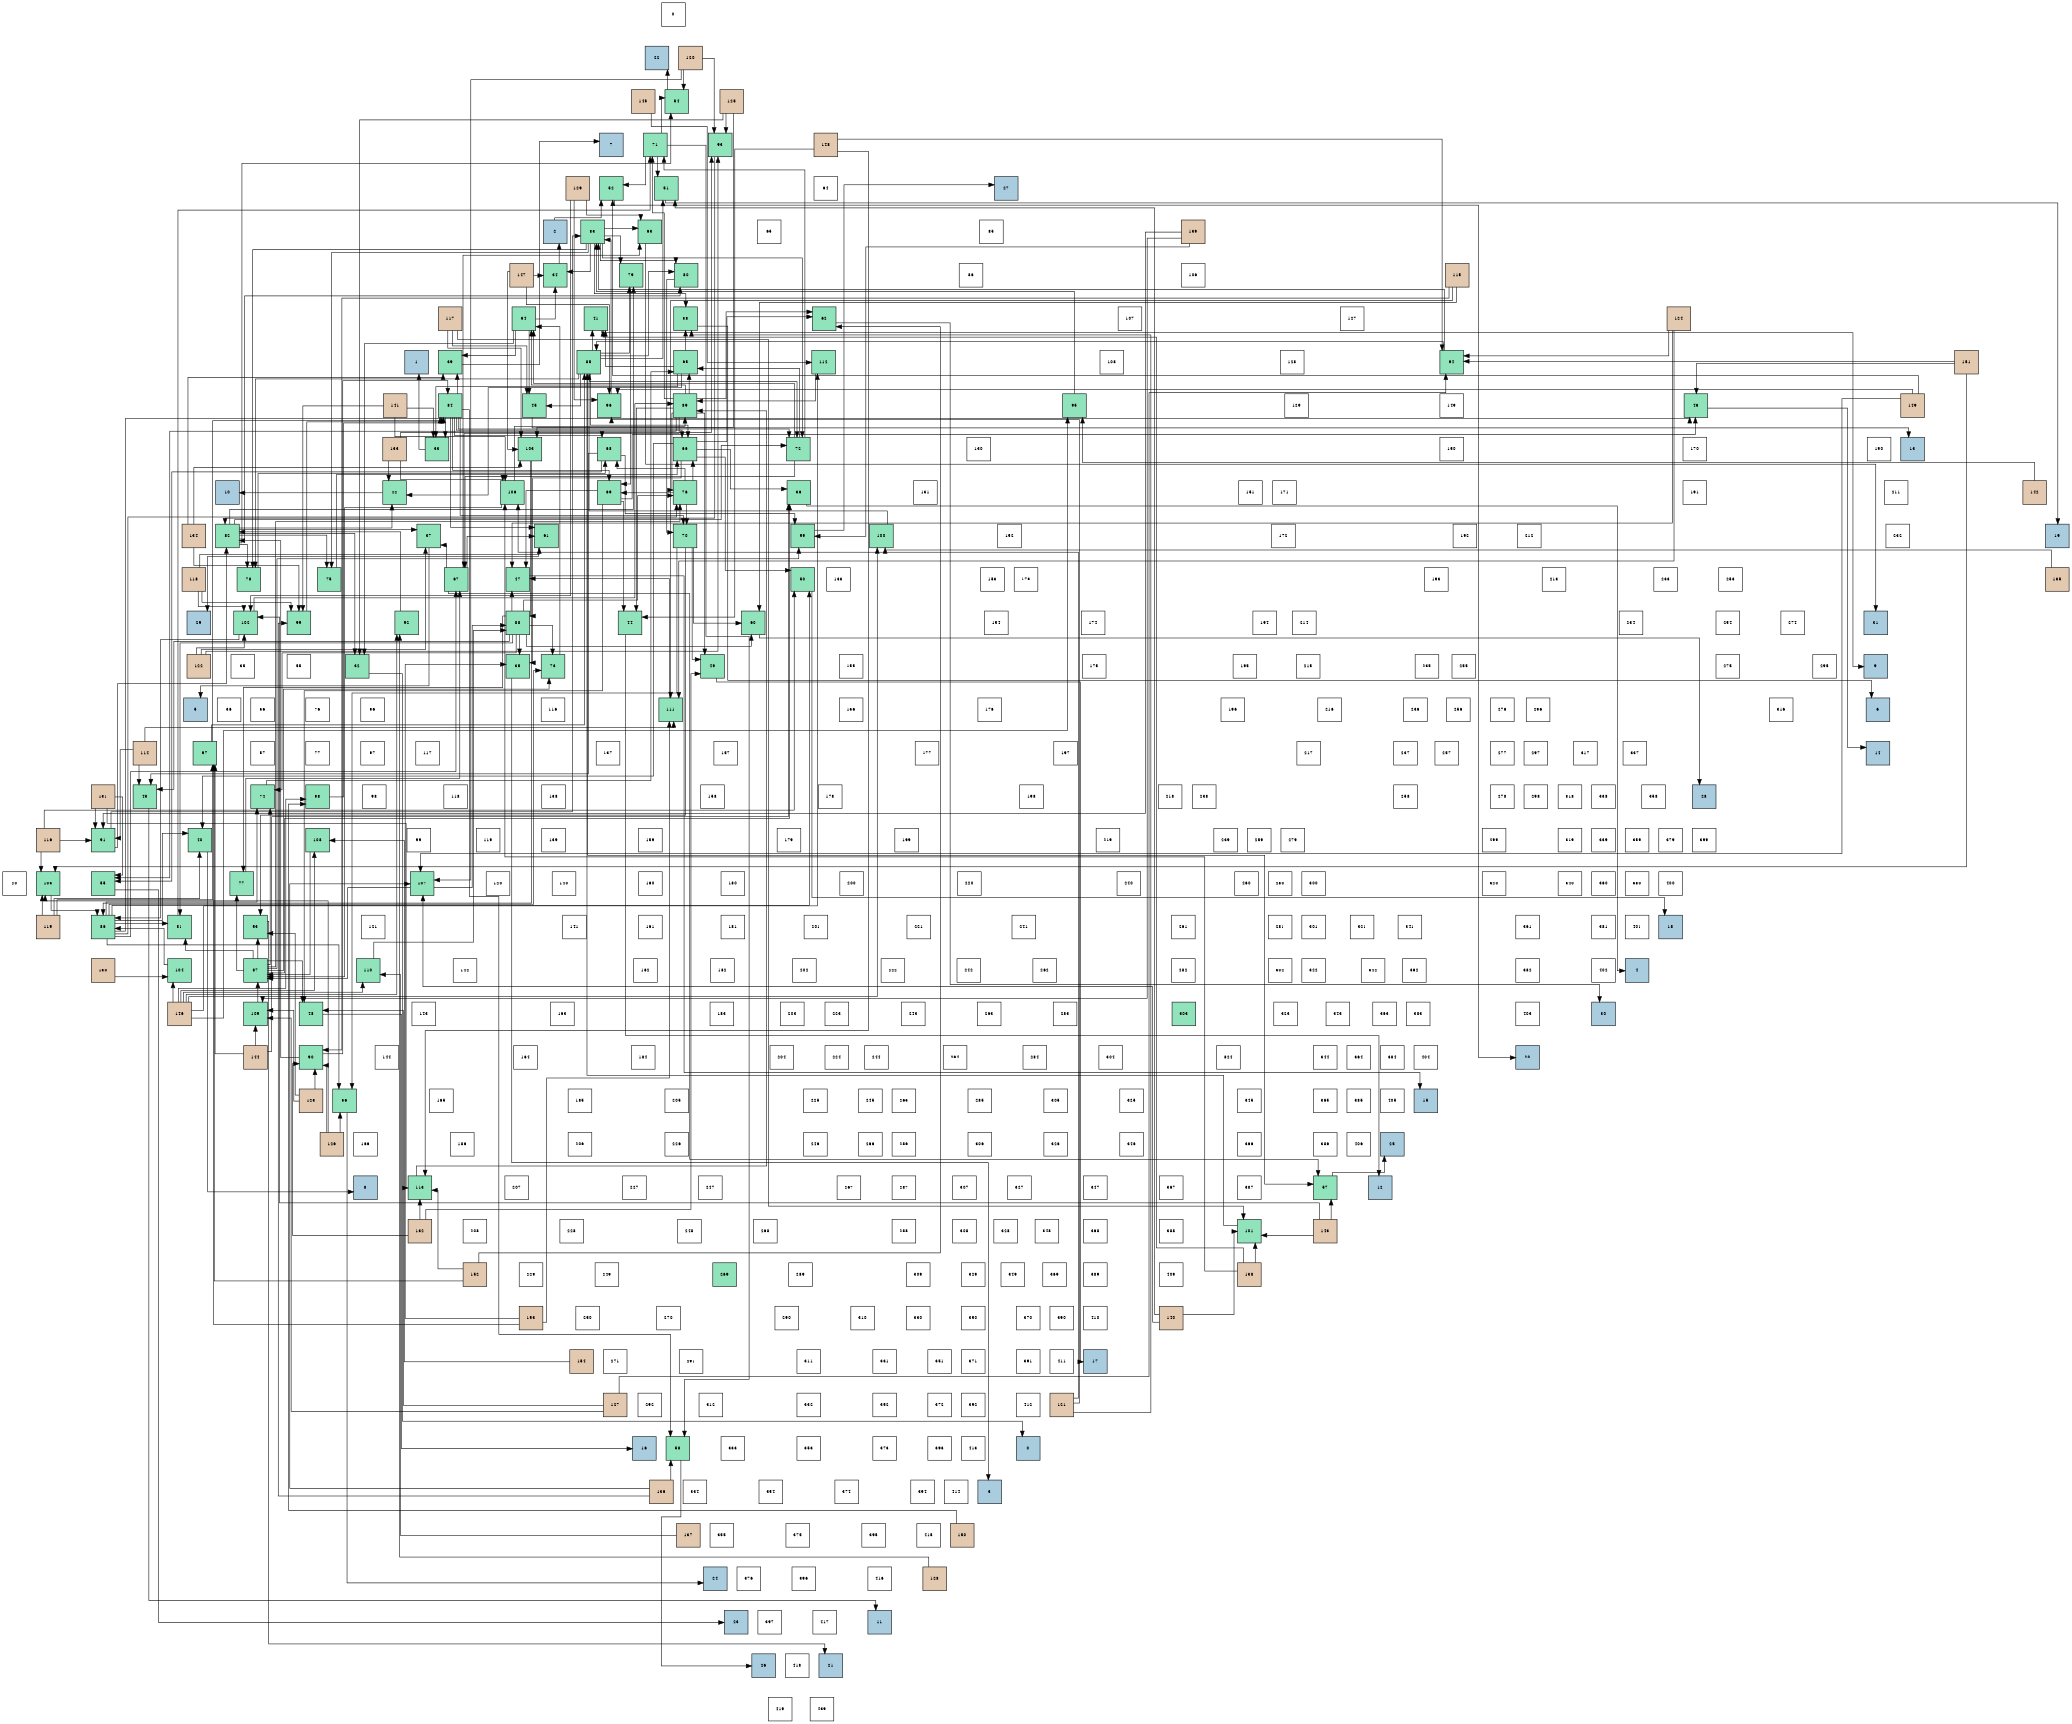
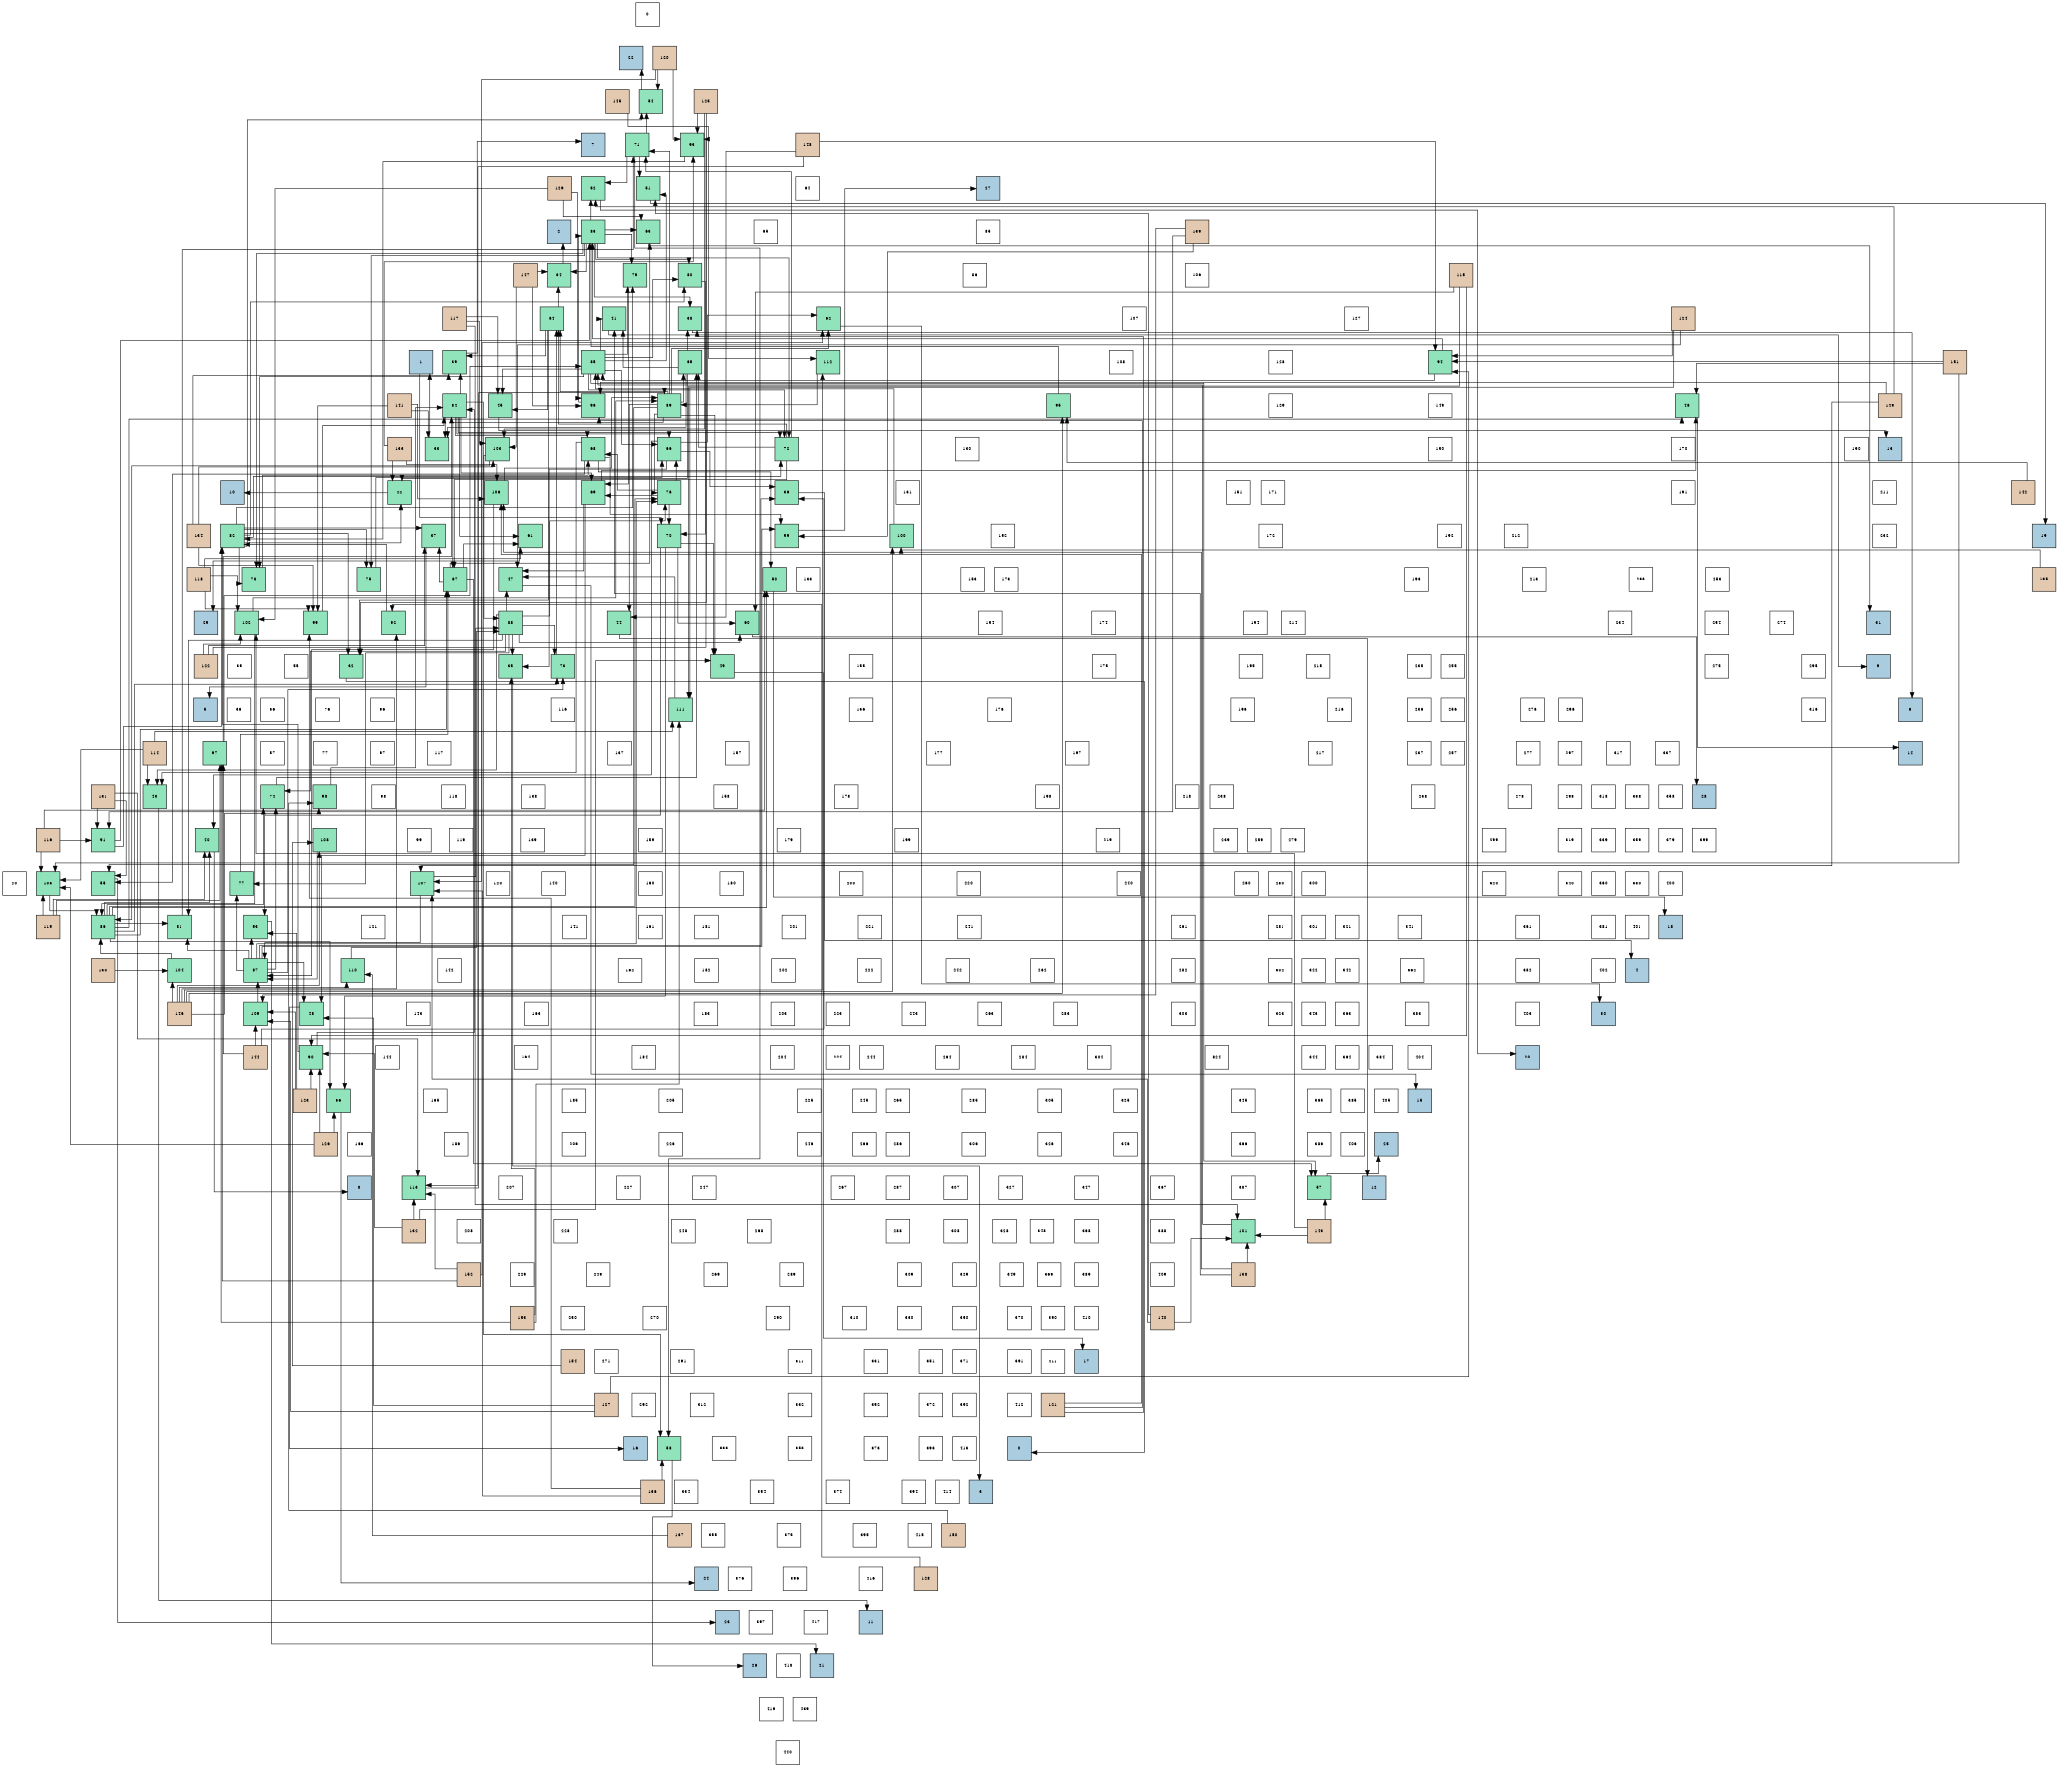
(583, 218) -> (591, 213)
(524, 515) -> (440, 518)
(725, 530) -> (724, 472)
(624, 547) -> none
(120, 788) -> (81, 791)
(1184, 1014) -> (1183, 1014)
(725, 1275) -> (716, 1275)
none -> (788, 1753)
